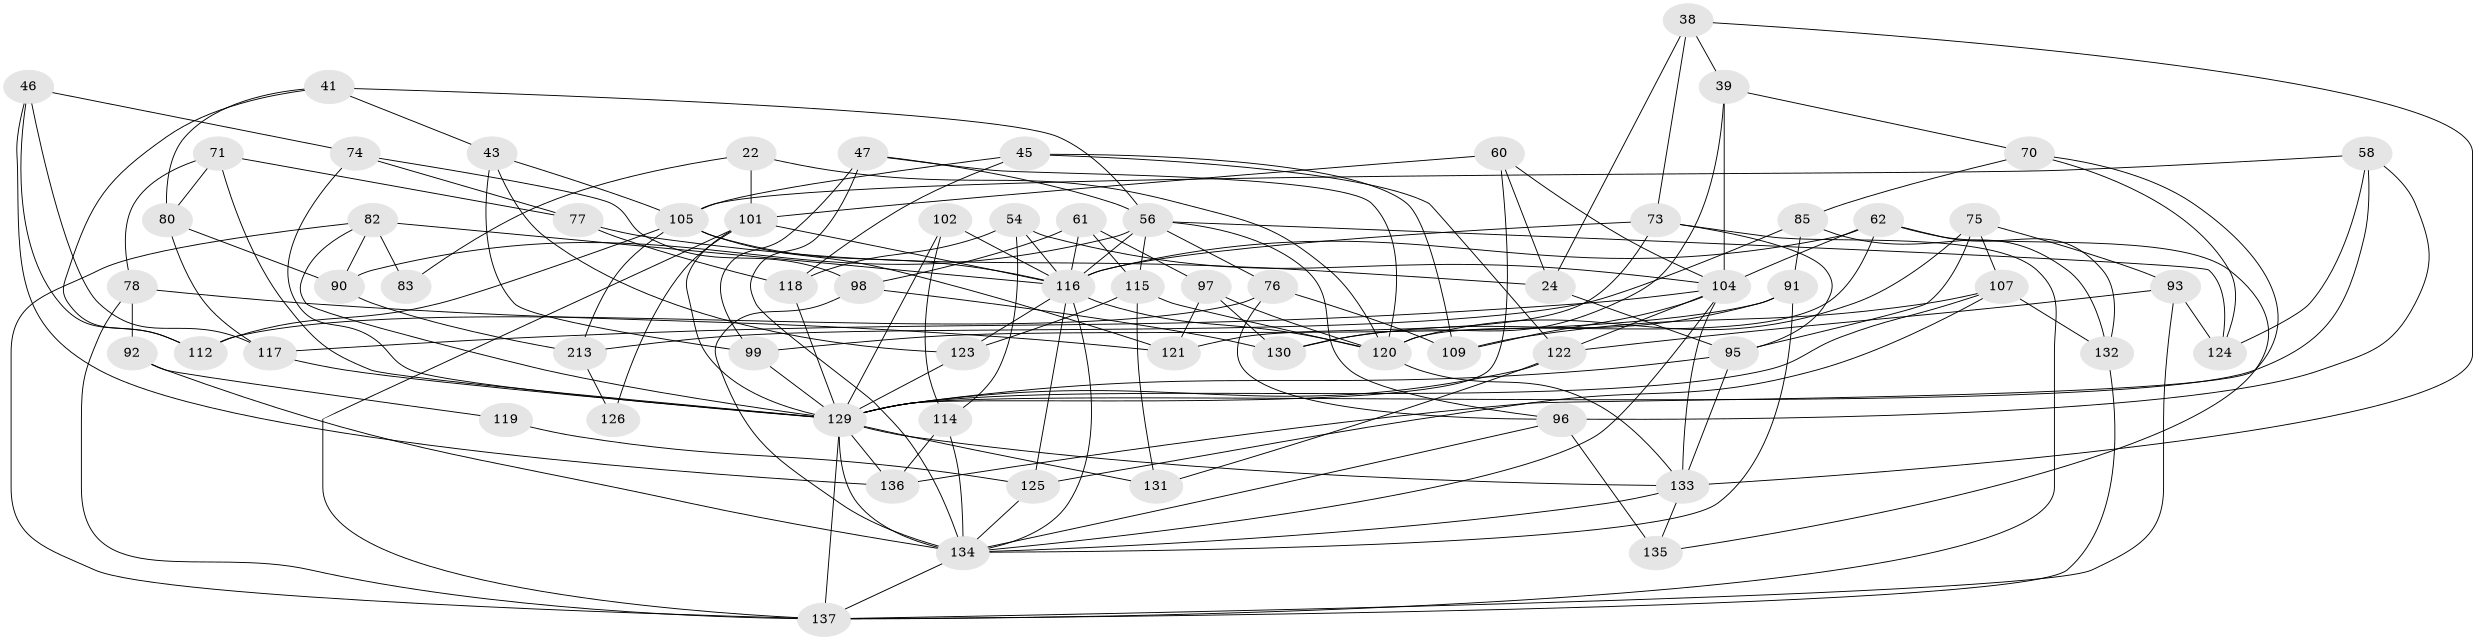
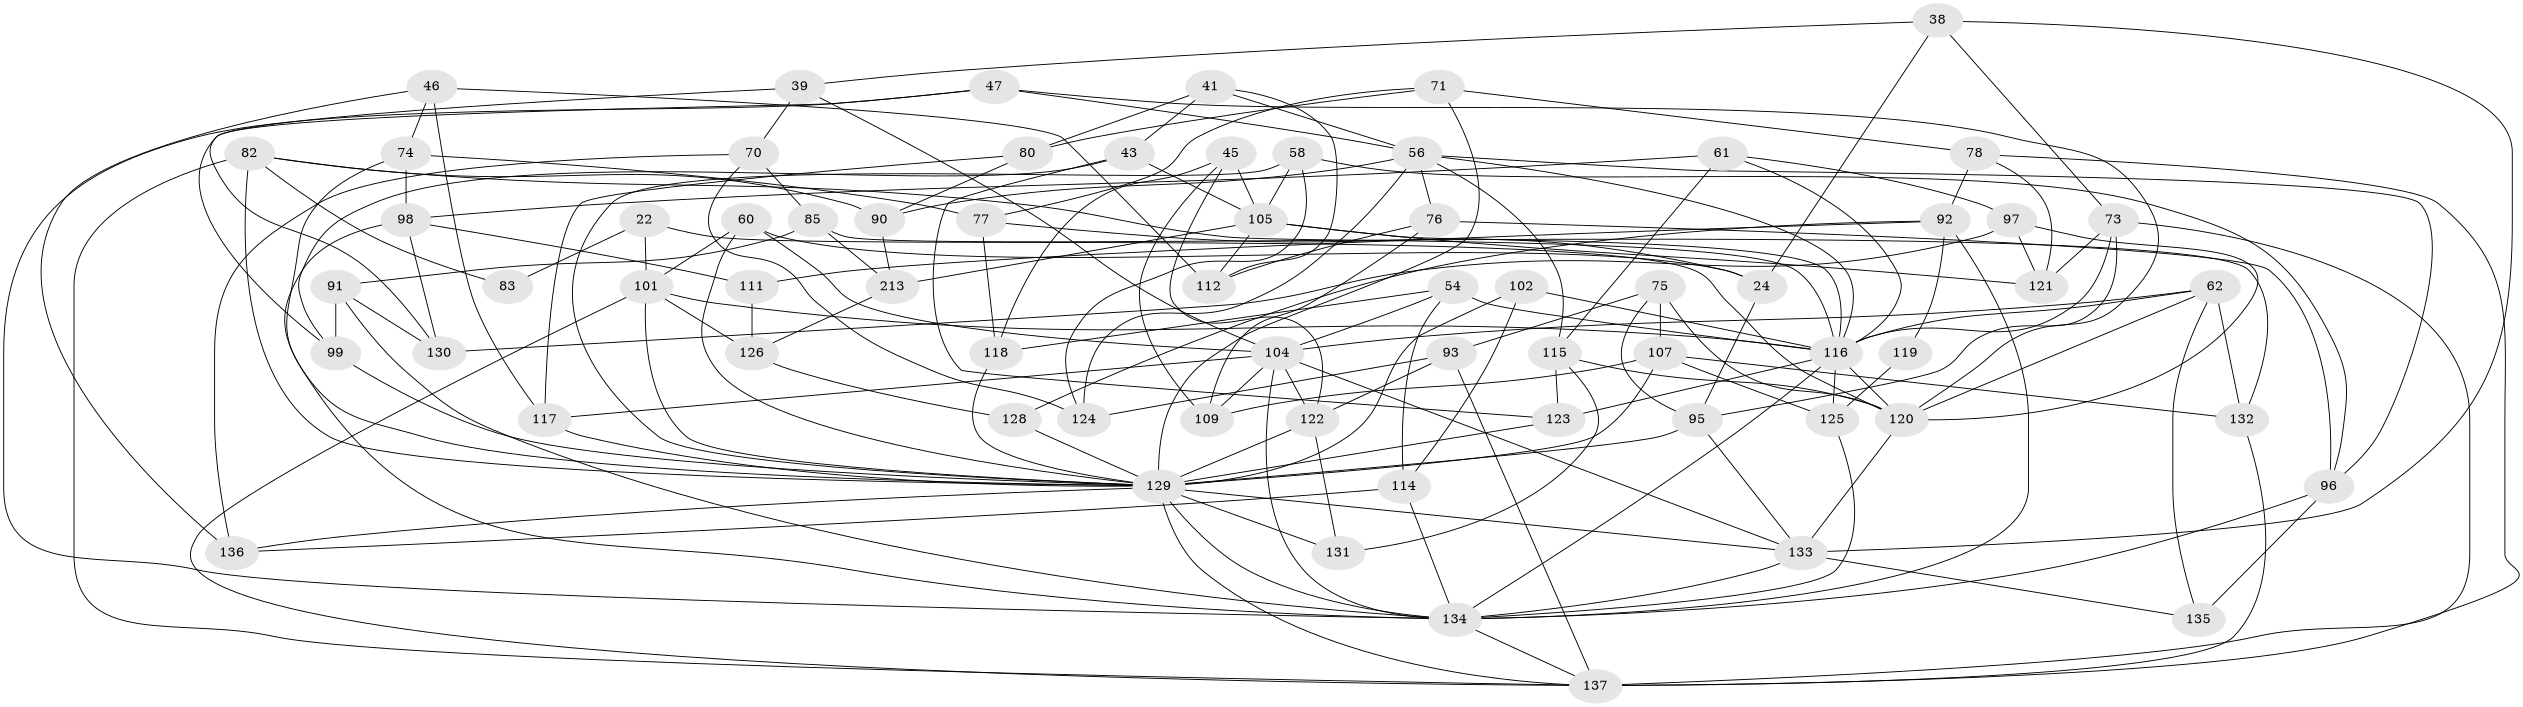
none -> (752, 287)
none -> (1015, 420)
